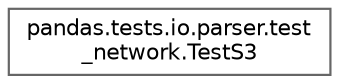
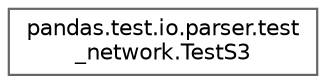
(170, 42) -> (163, 42)
